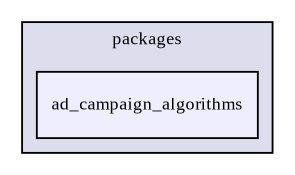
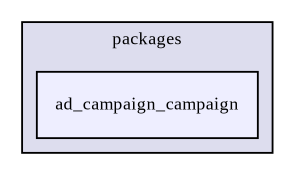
(147, 105) -> (147, 105)
